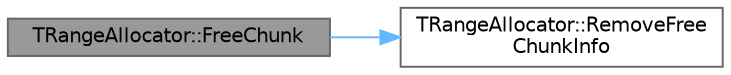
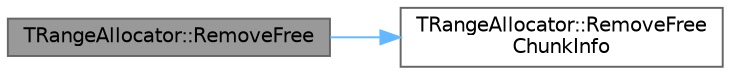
(169, 37) -> (169, 37)
